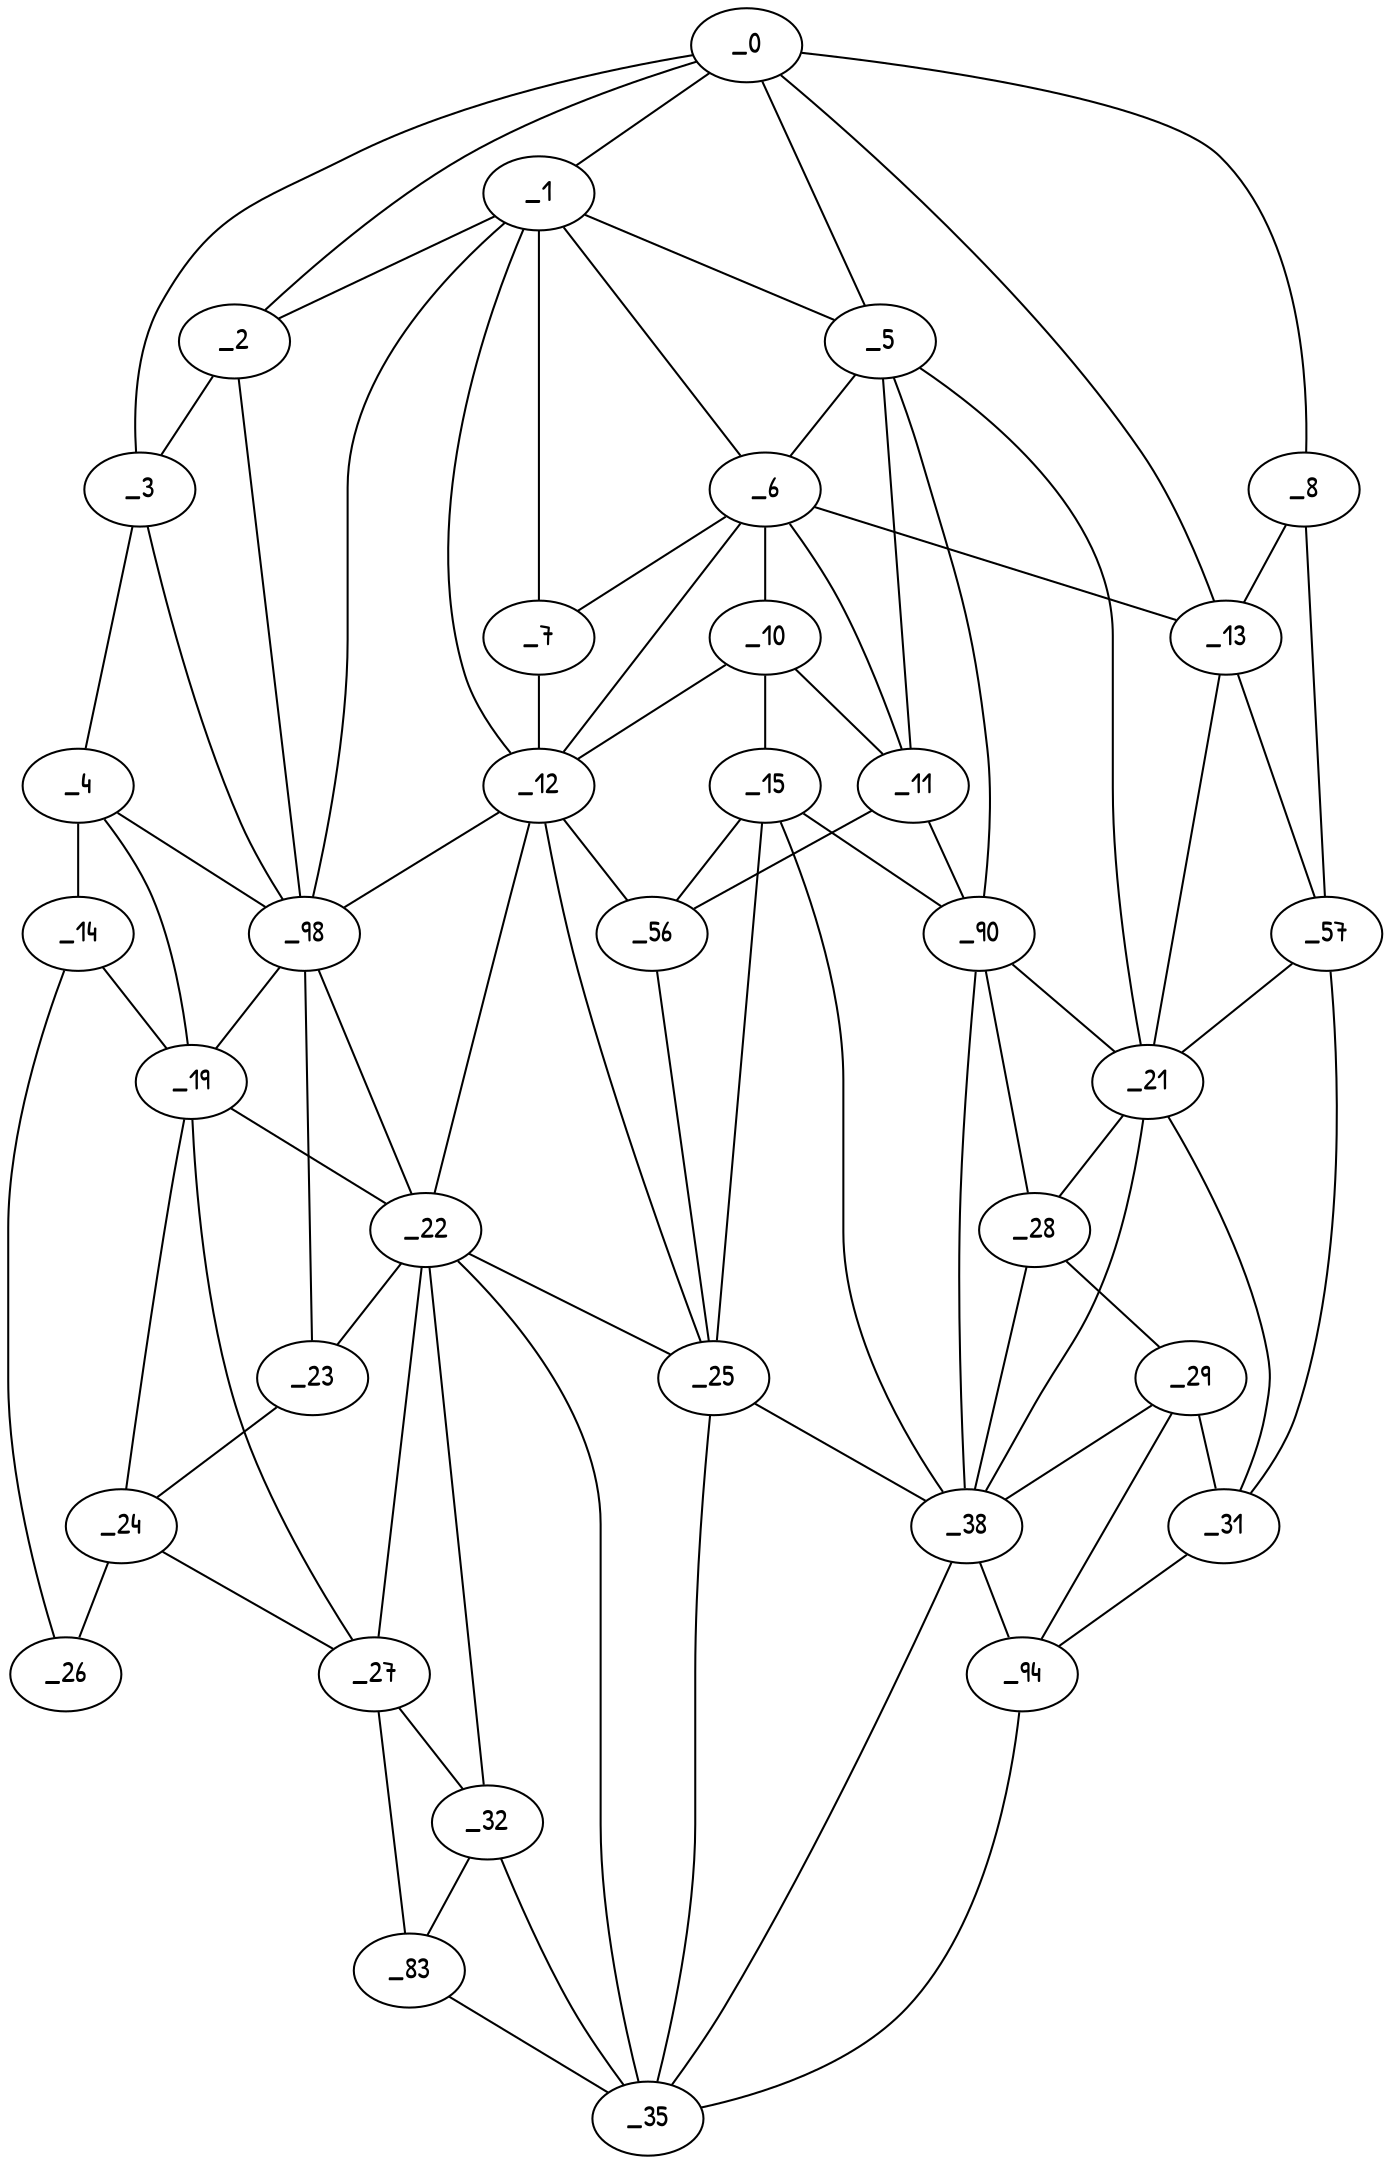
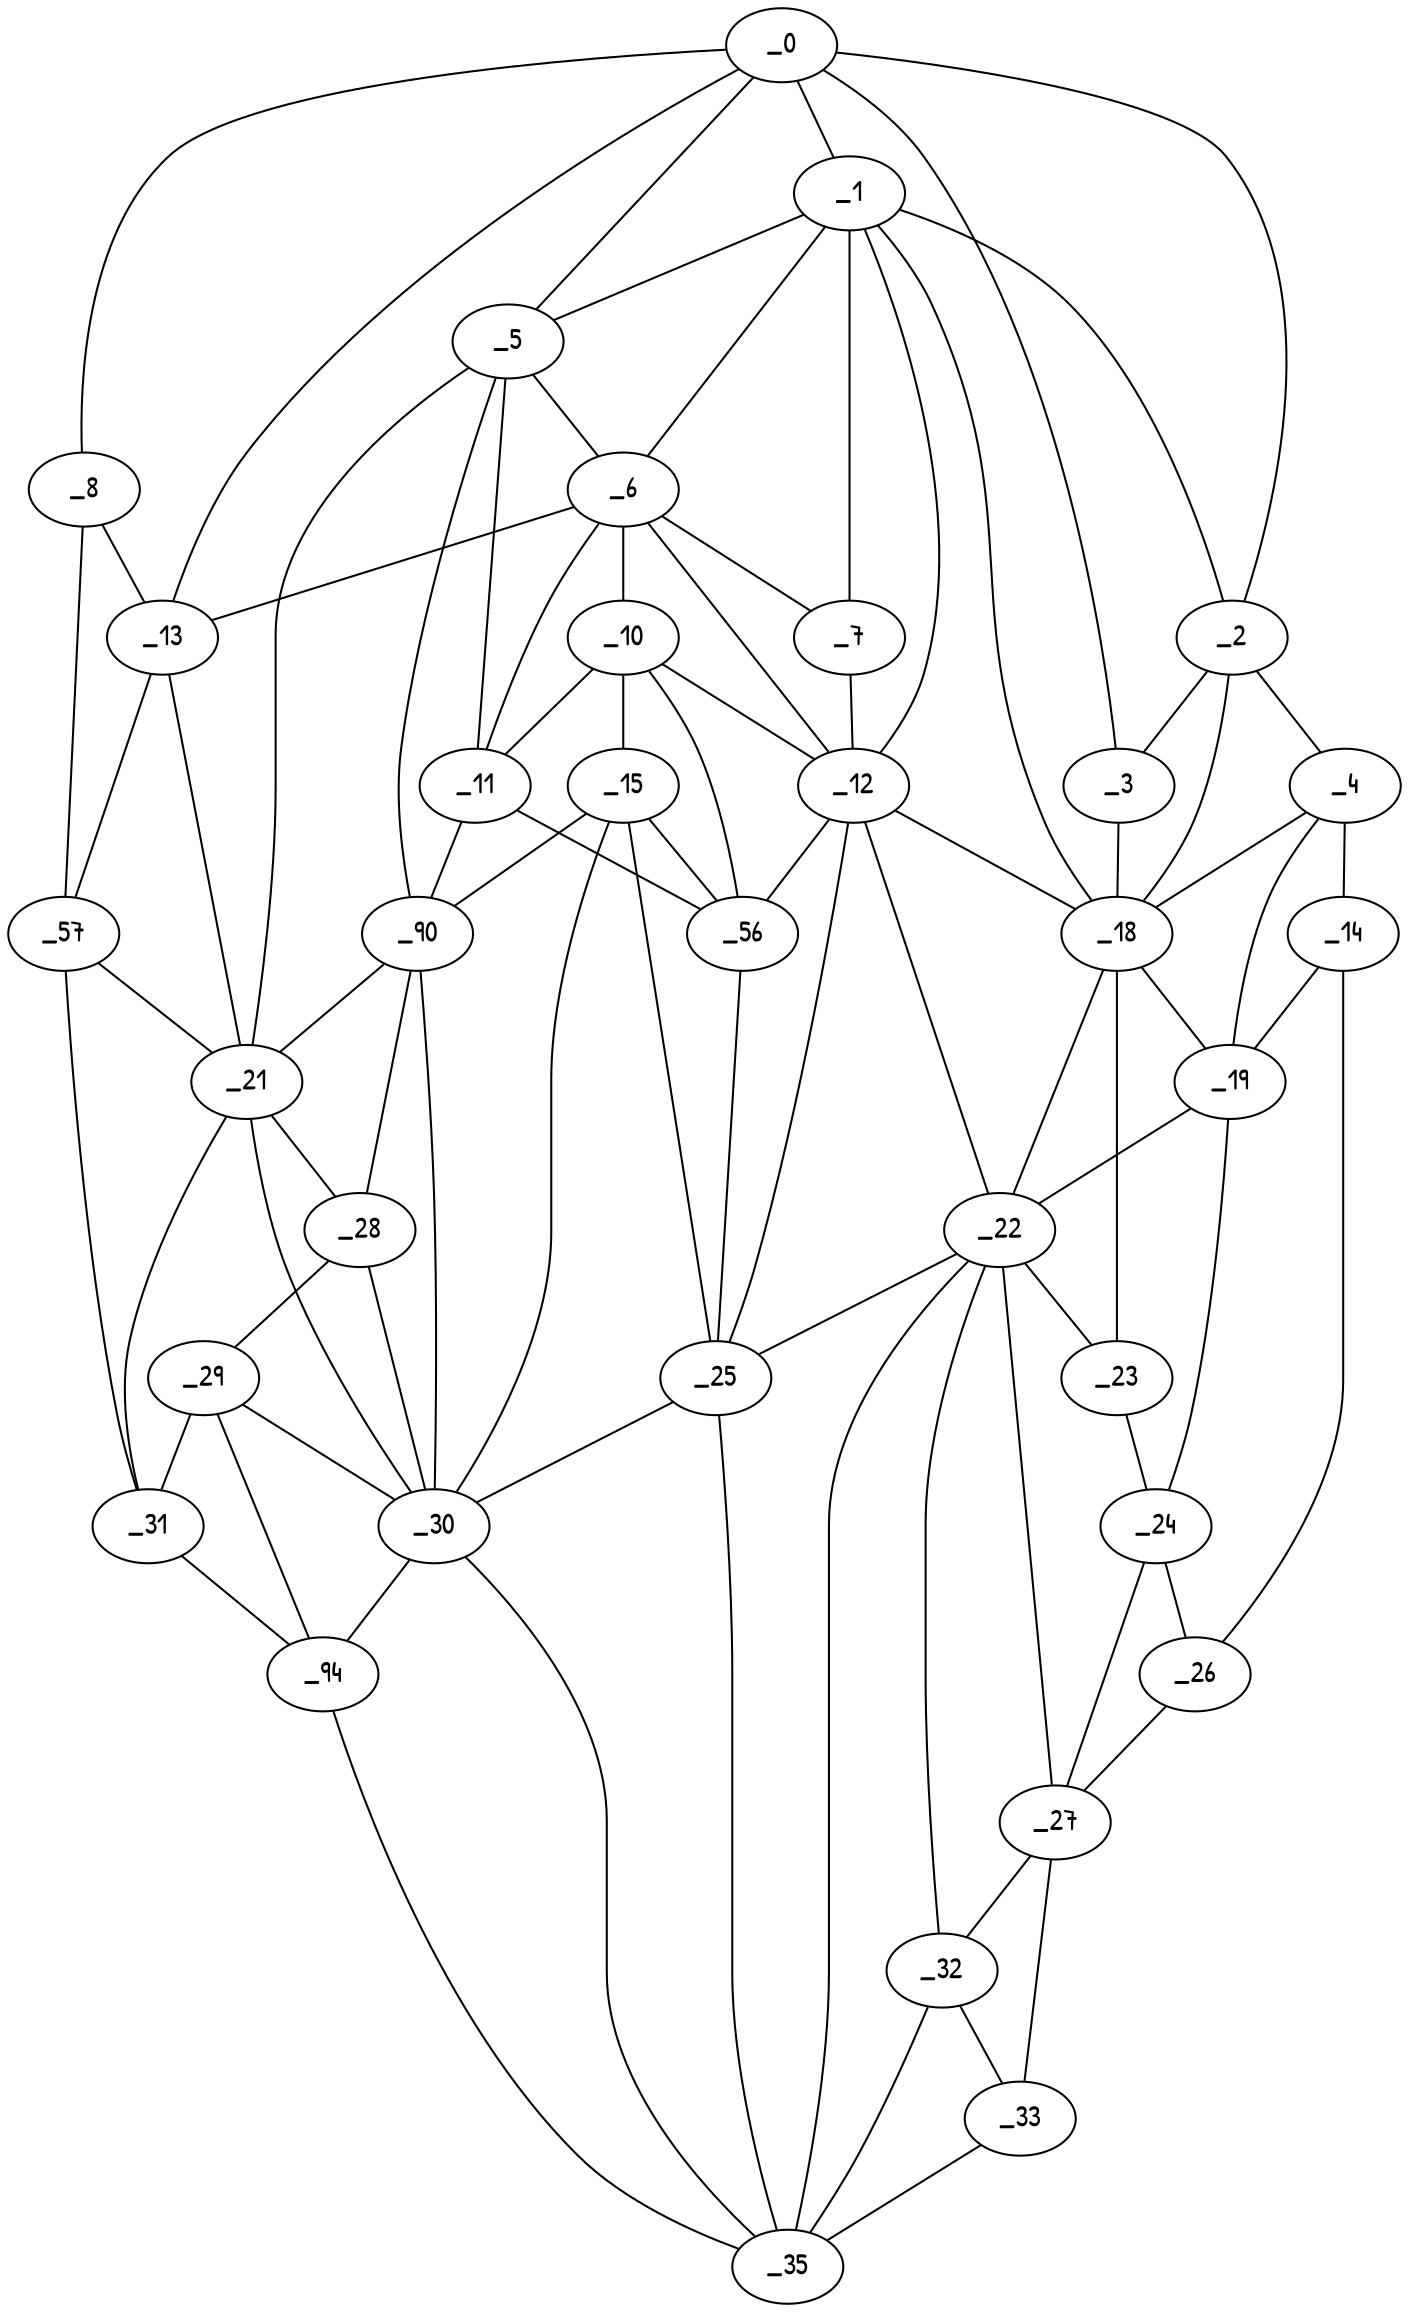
(109, 637) -> (1289, 712)
none -> (709, 778)
(304, 934) -> (1117, 934)
(232, 1392) -> (1125, 1748)
(967, 1526) -> (434, 1526)
(409, 1971) -> (1020, 2119)
